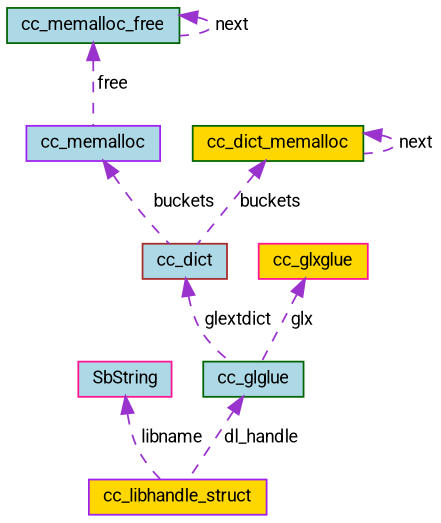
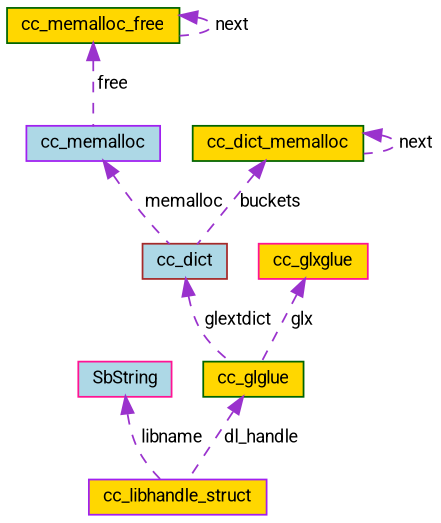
(93, 26) -> (93, 26)
(182, 202) -> (182, 202)
(253, 379) -> (253, 379)
